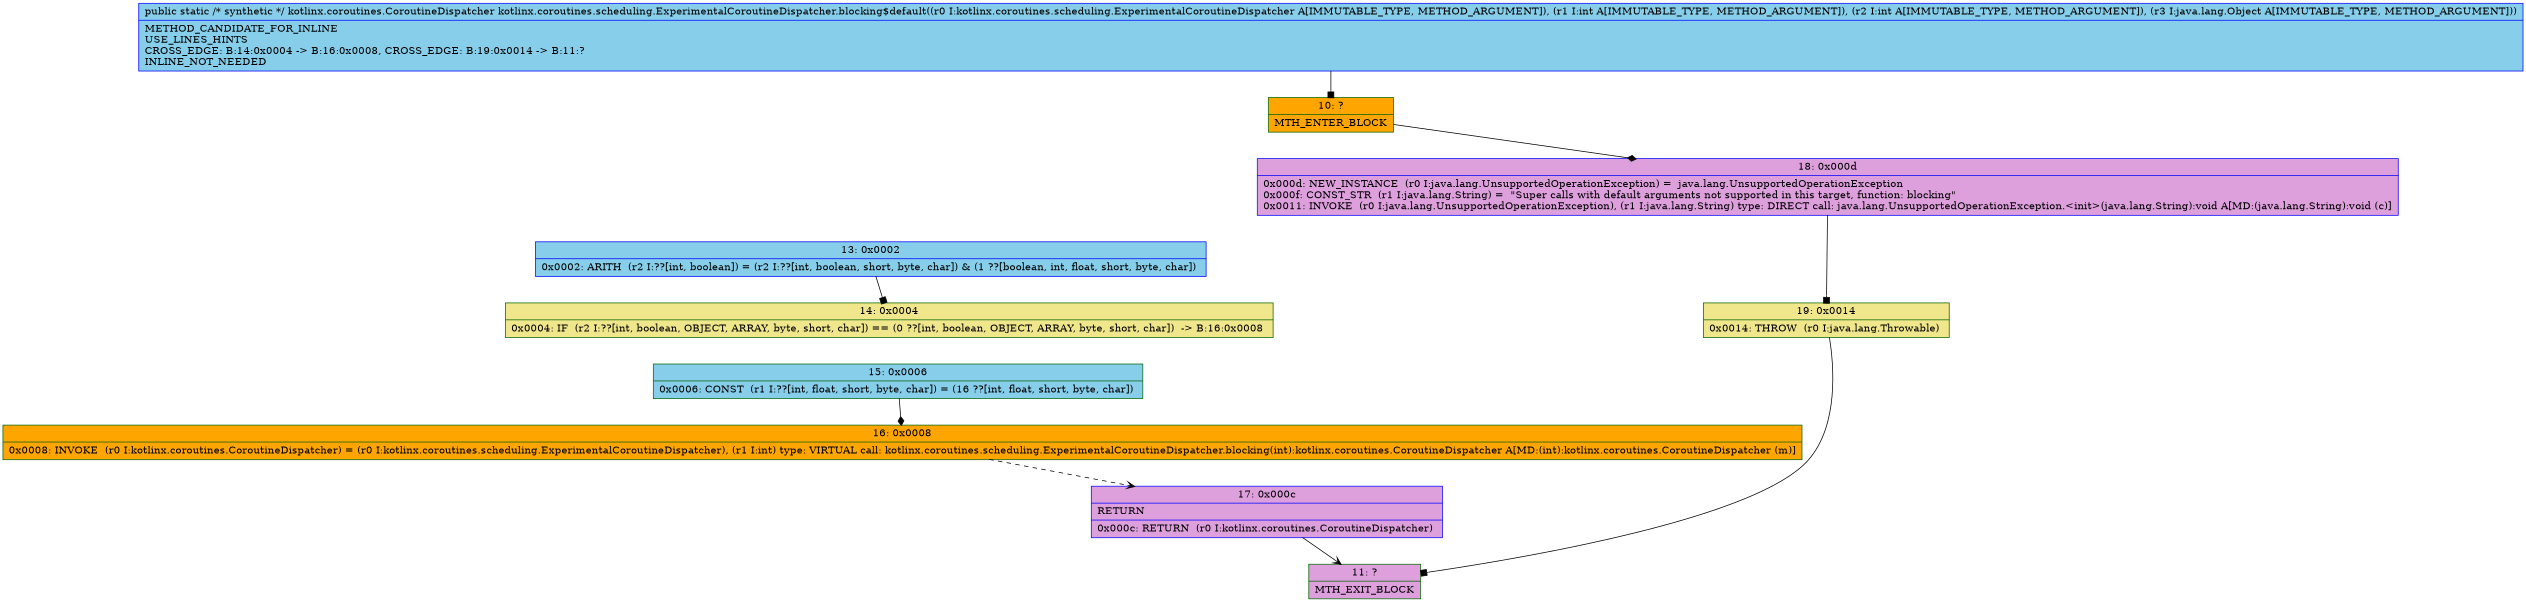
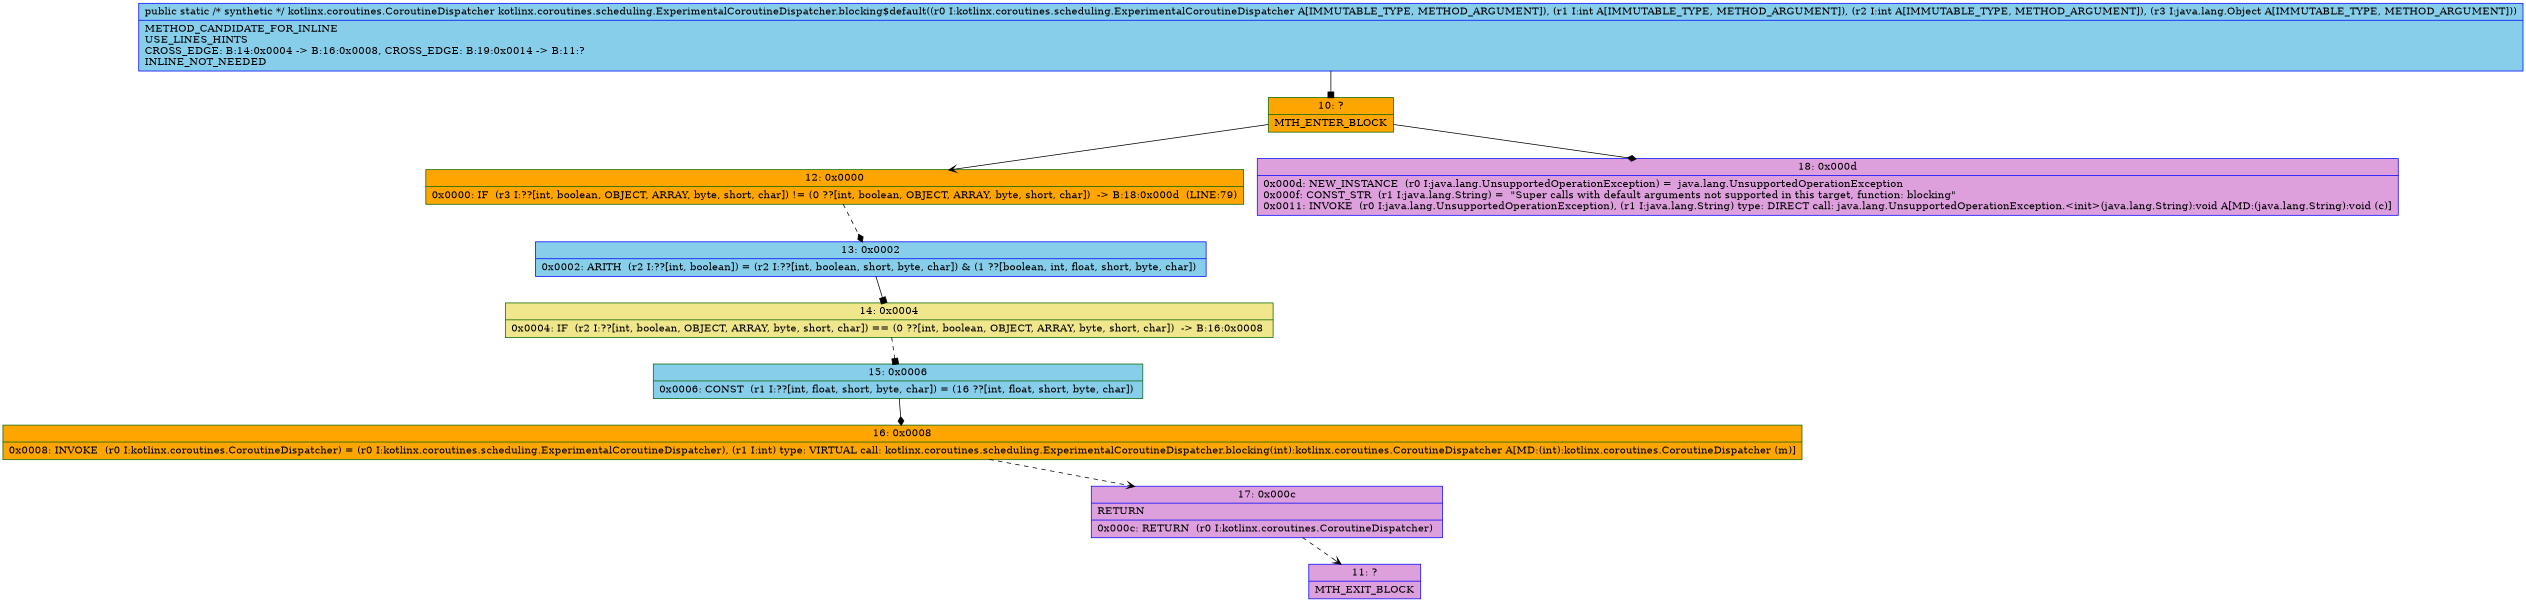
none -> (835, 187)
(1826, 320) -> none
none -> (893, 347)
(1319, 549) -> (1319, 549)
(1365, 582) -> (1365, 582)
